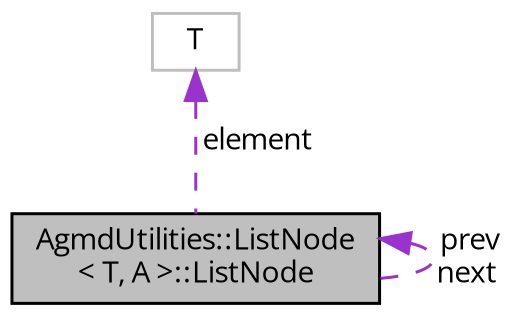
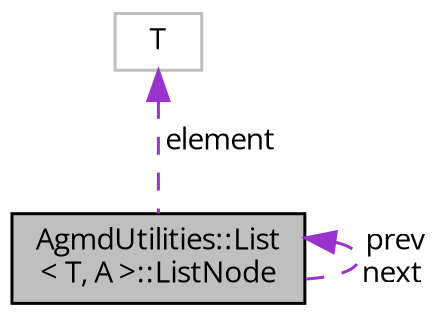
(196, 259) -> (158, 259)
